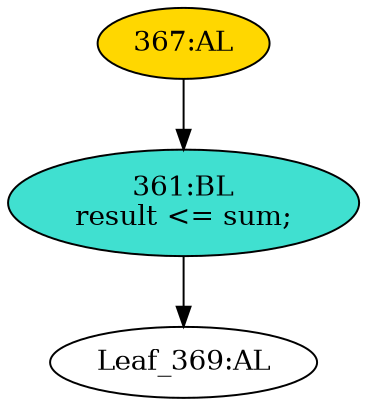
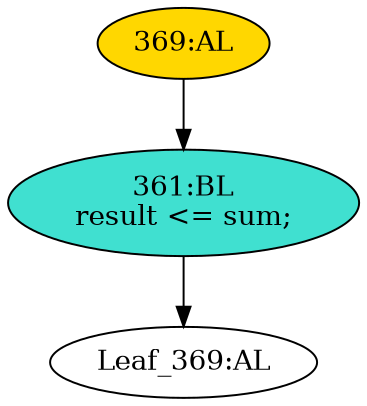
(184, 43) -> (184, 43)
